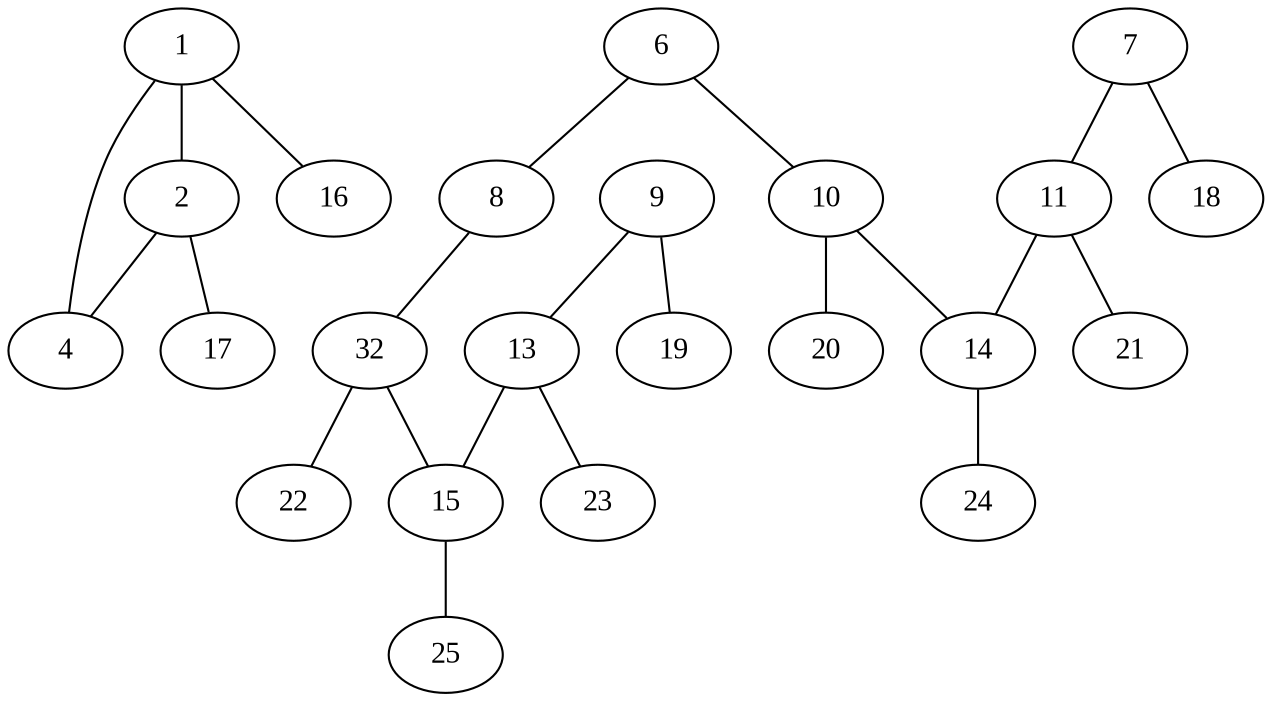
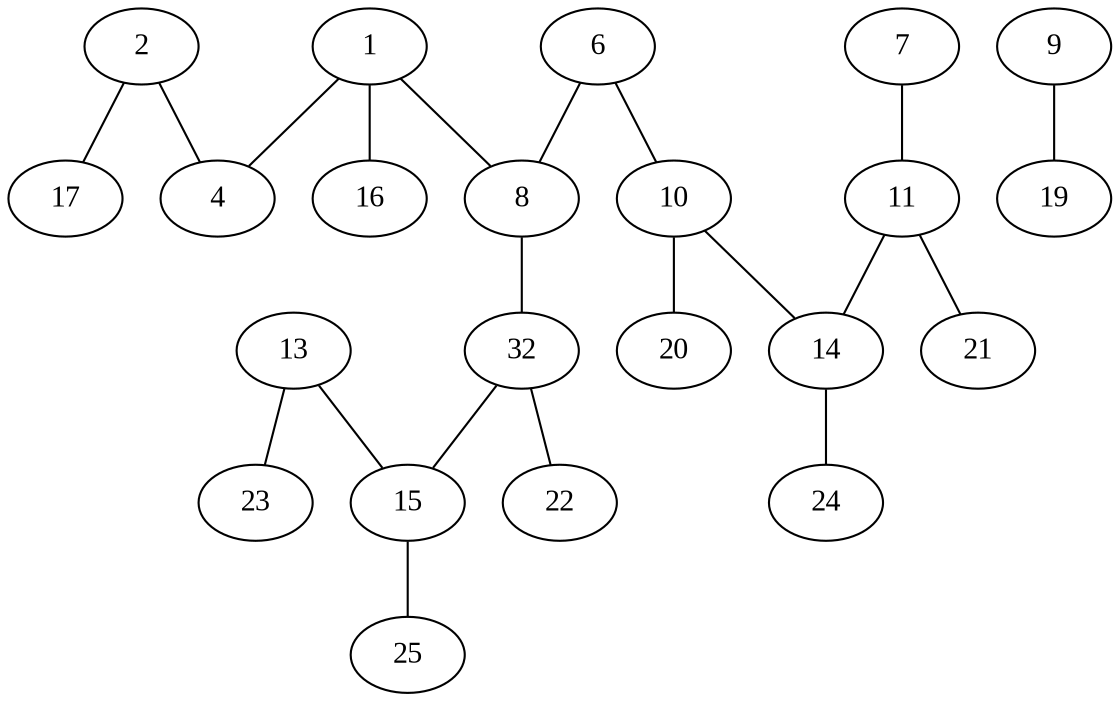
(182, 123) -> (445, 122)
(1206, 199) -> none
(589, 275) -> none
